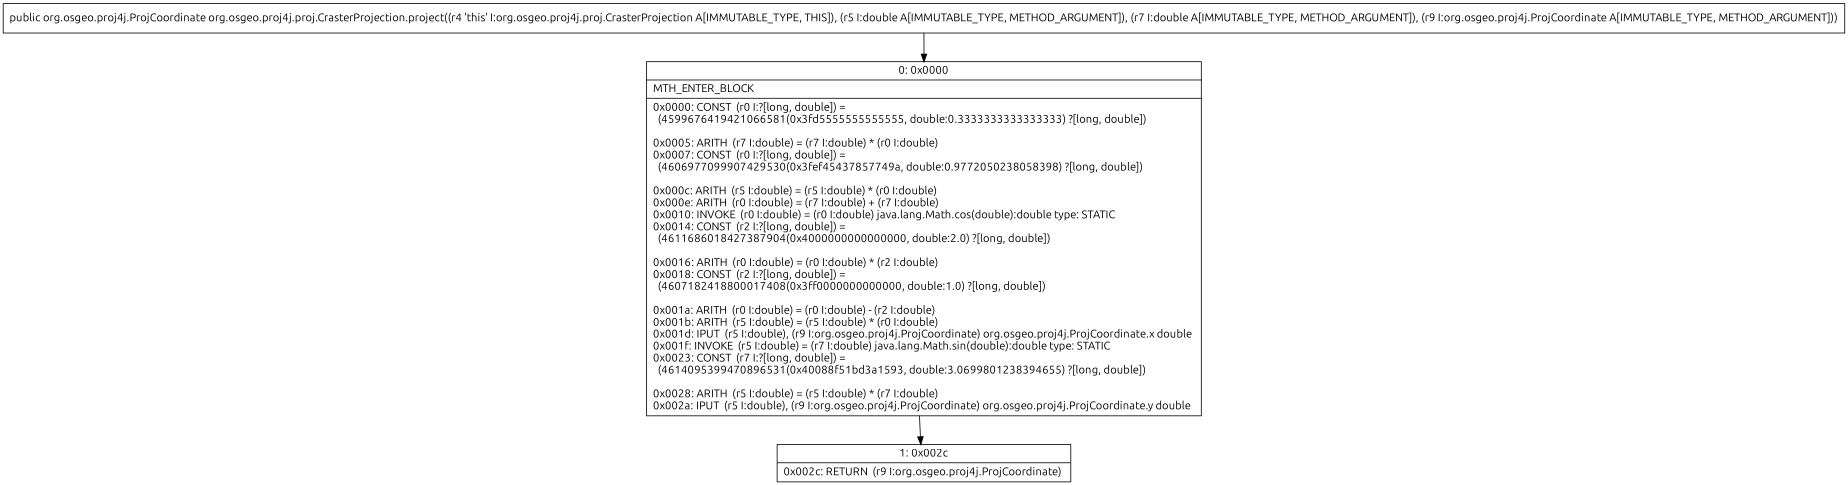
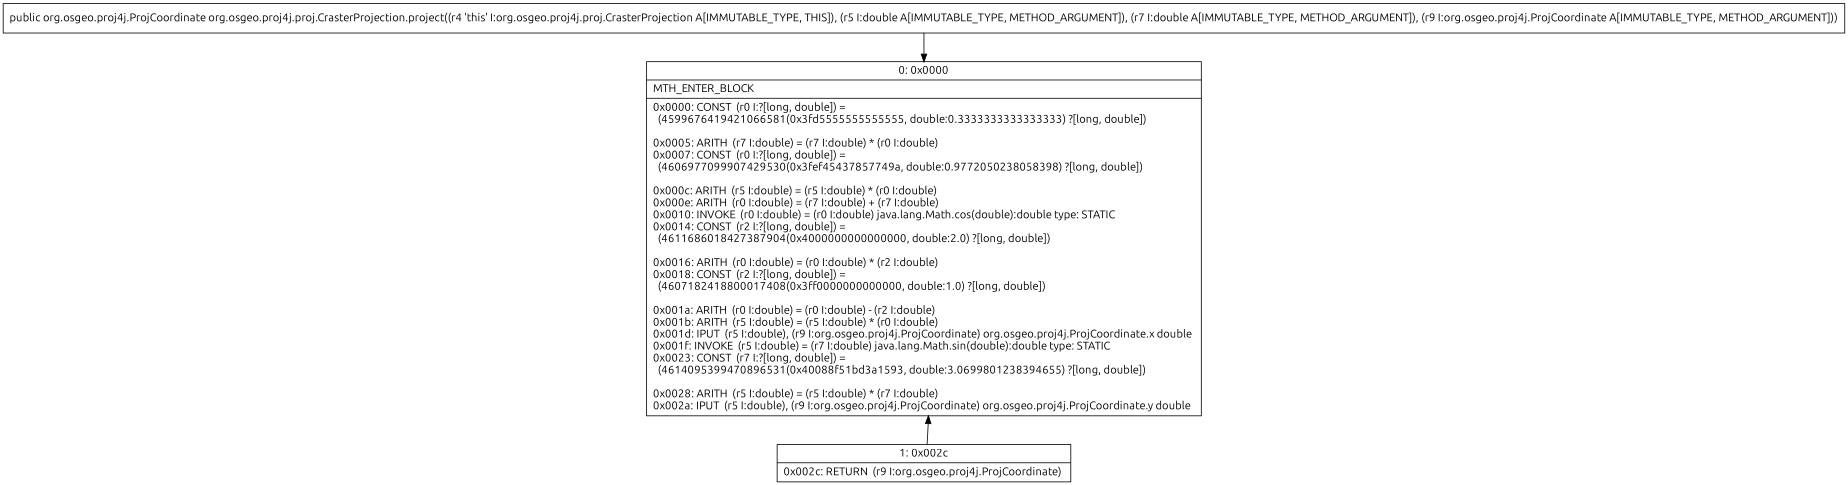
(920, 426) -> (928, 434)
